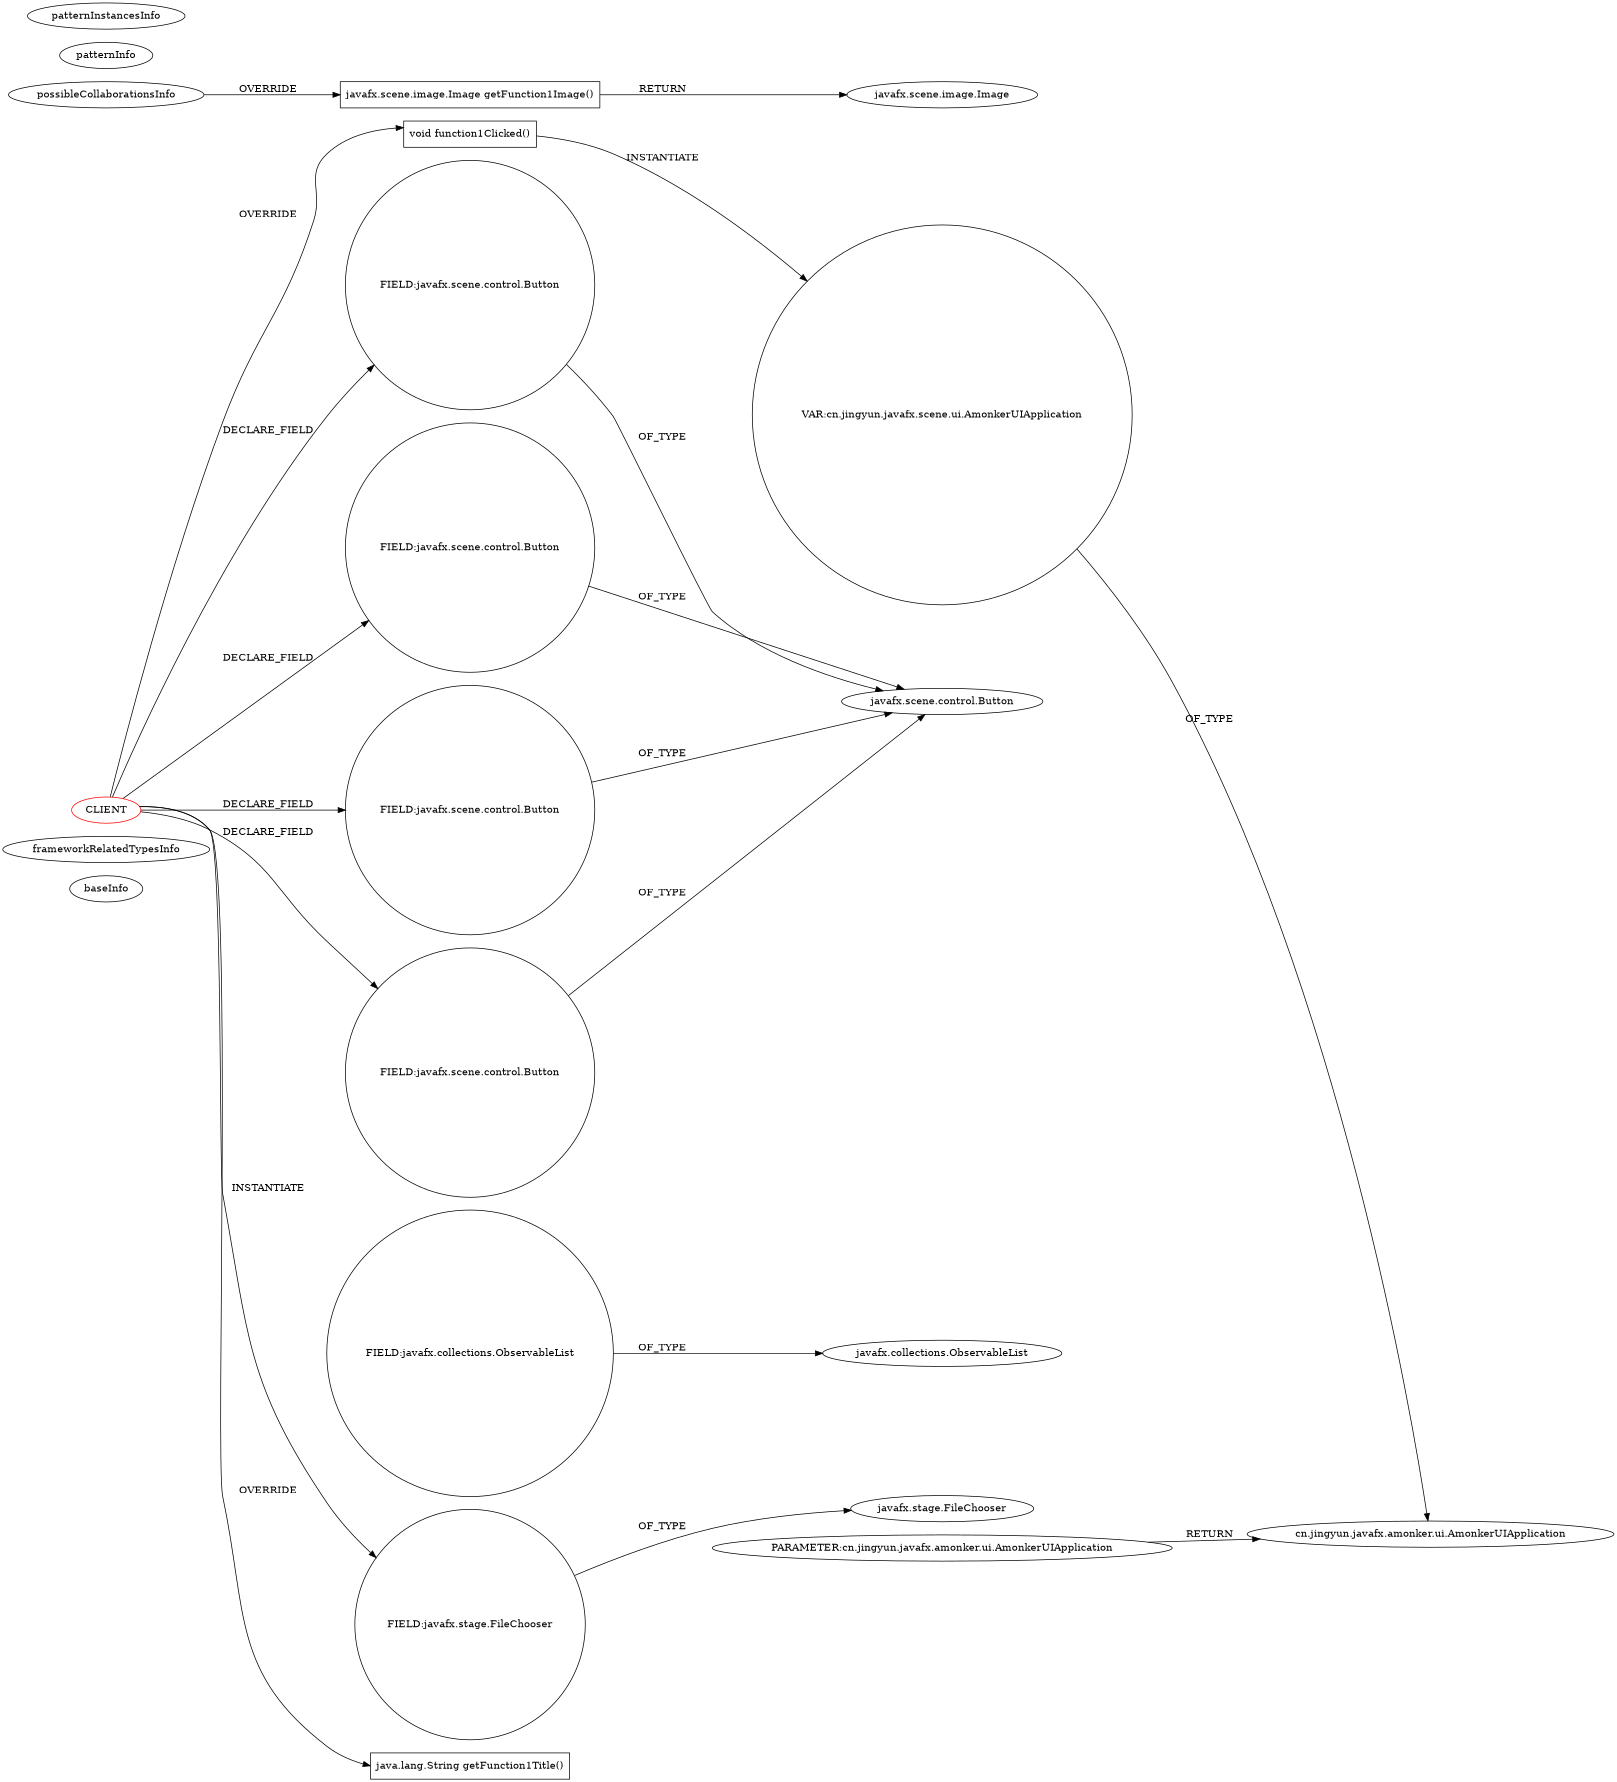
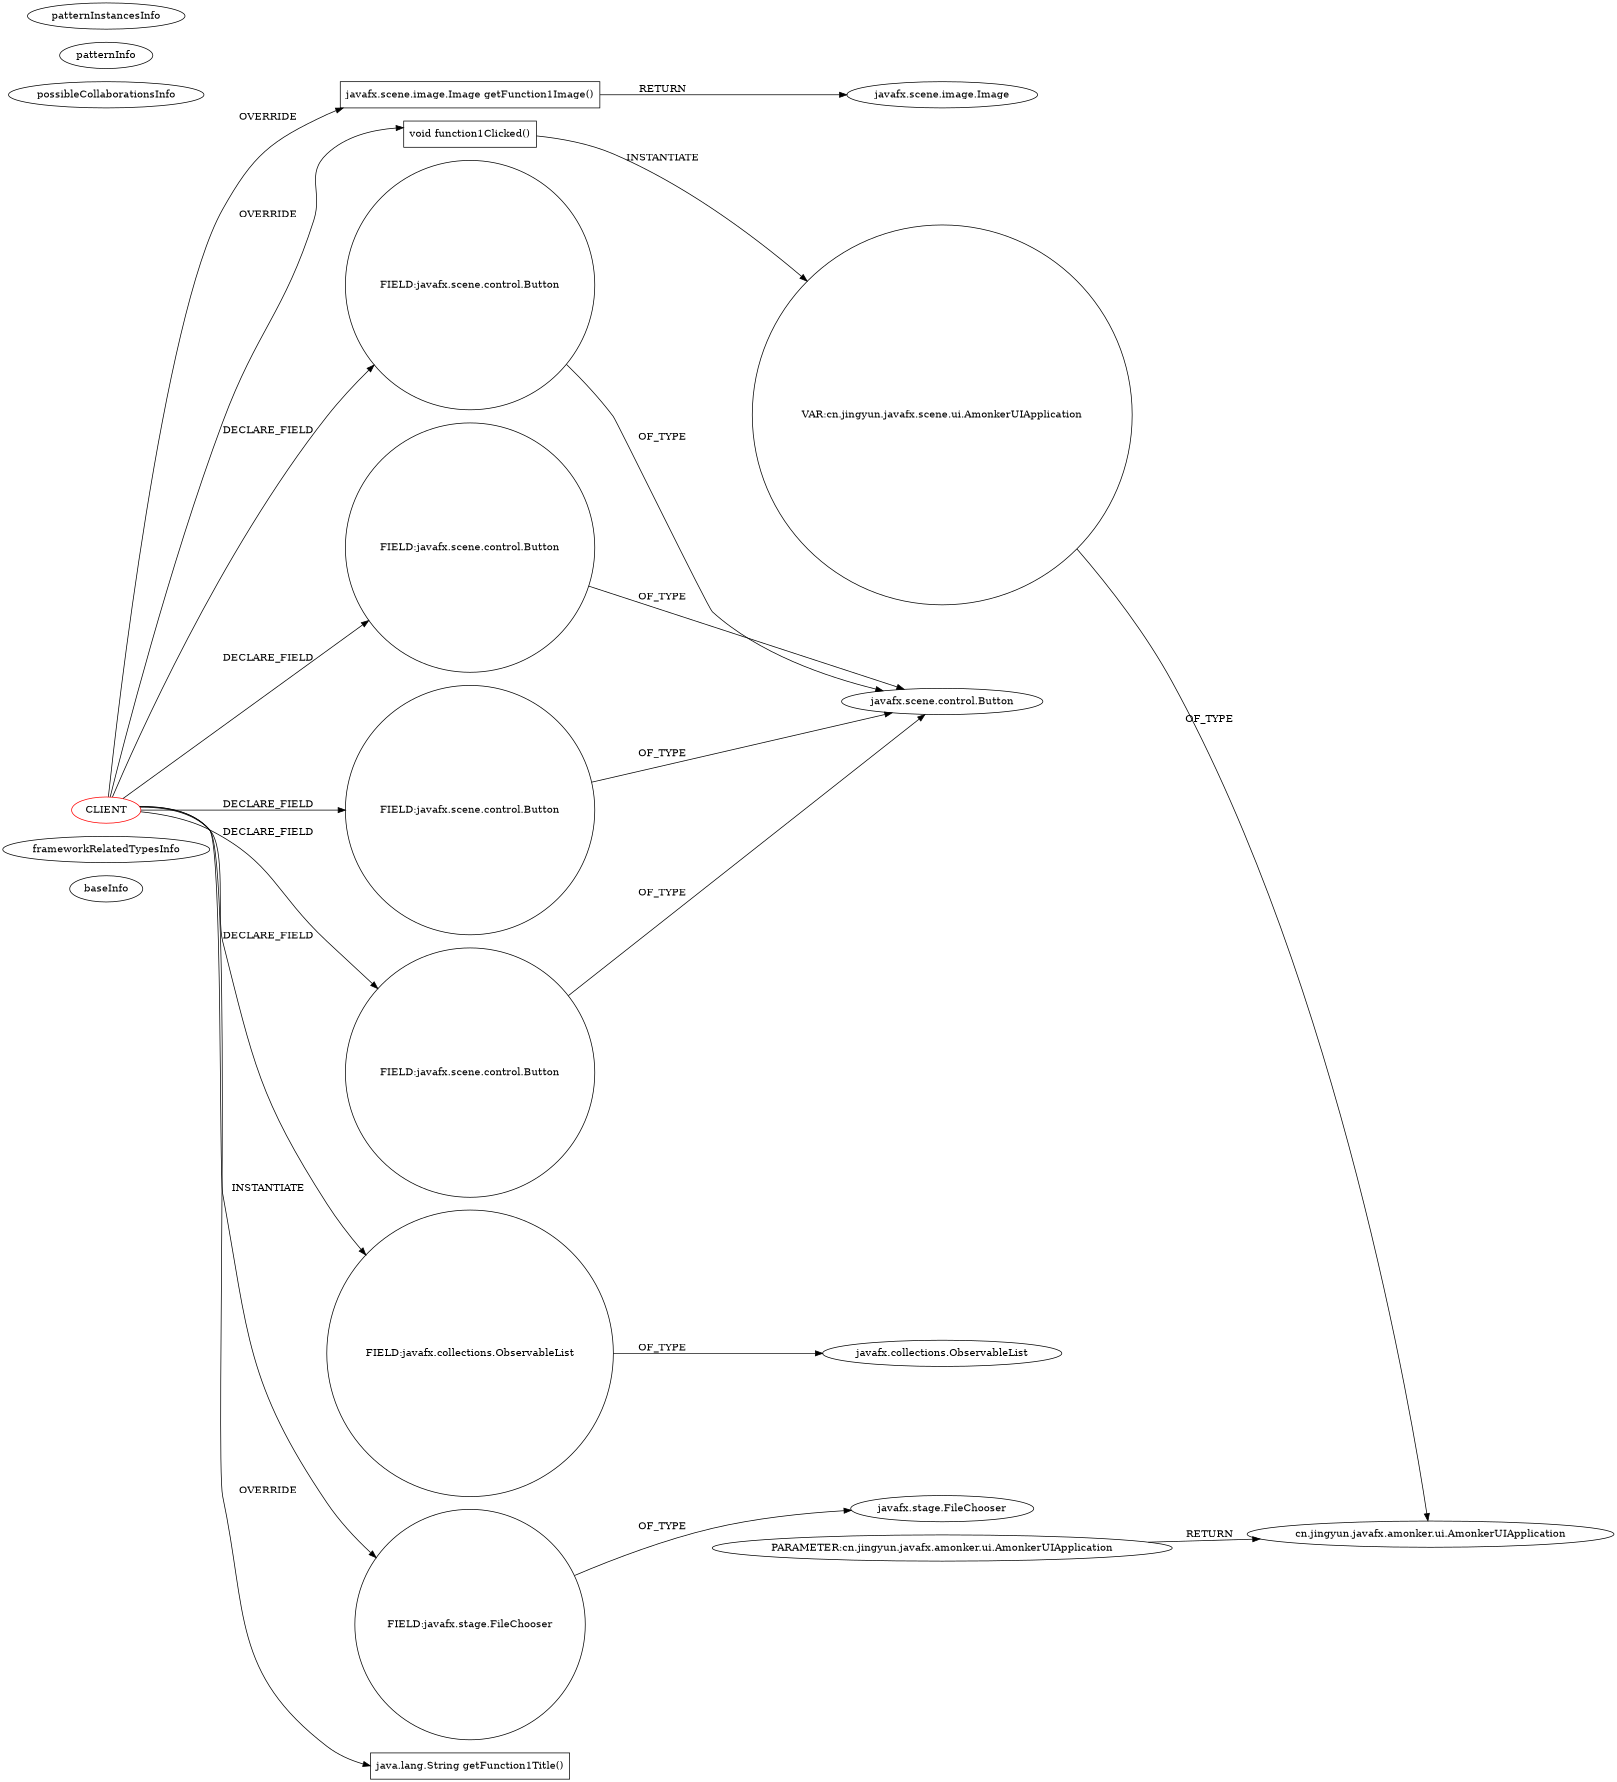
(268, 95) -> (162, 423)
none -> (241, 1015)
